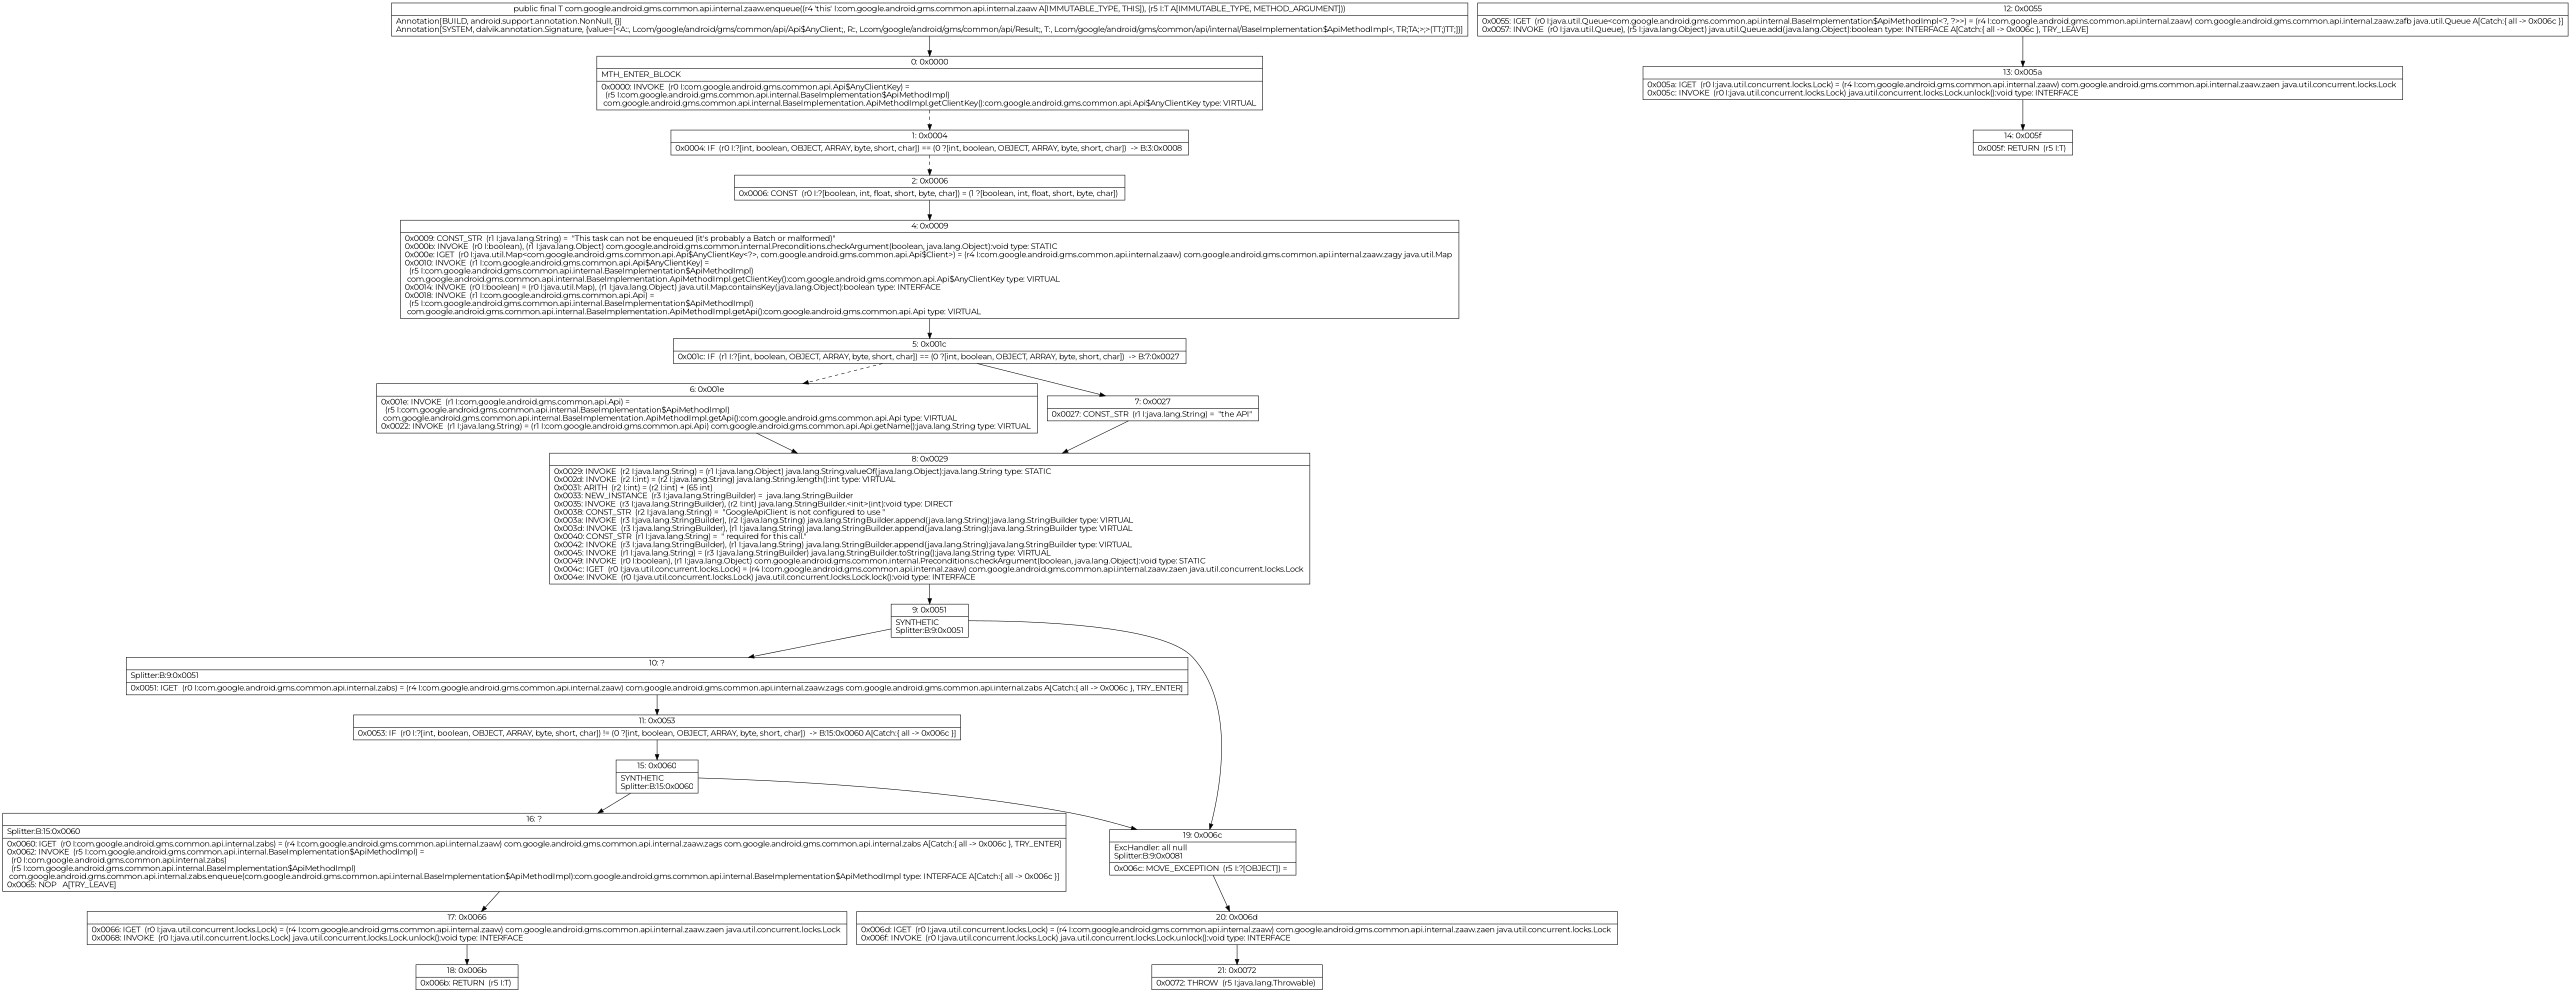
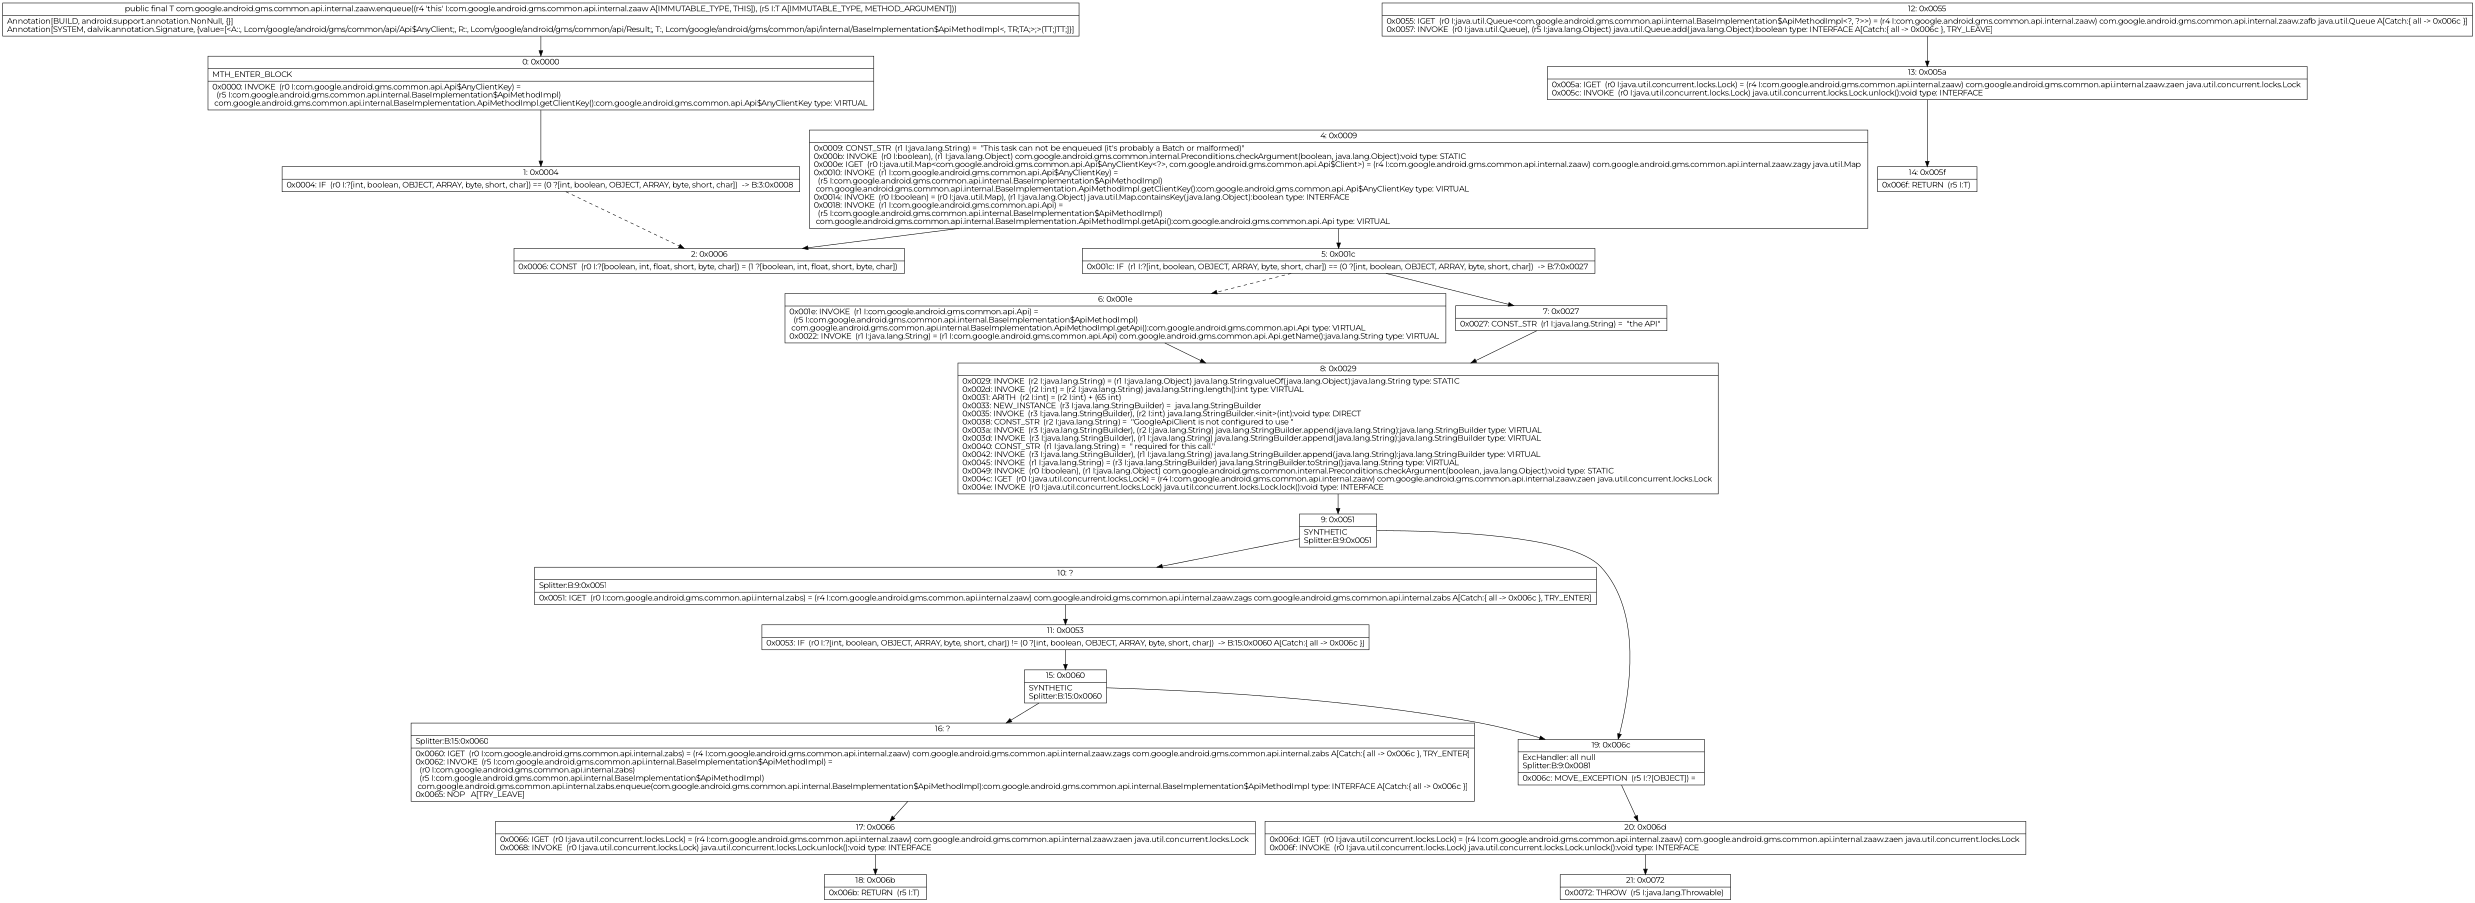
(930, 117) -> (541, 135)
(2023, 149) -> (1927, 185)
(930, 207) -> (884, 238)
